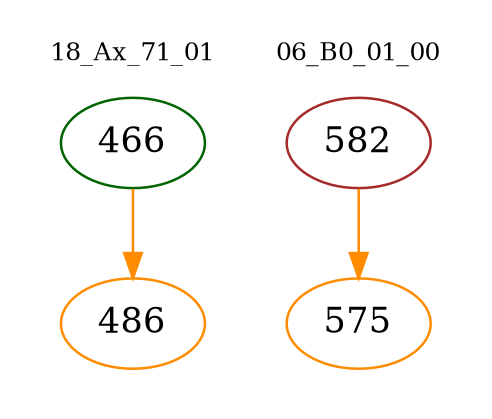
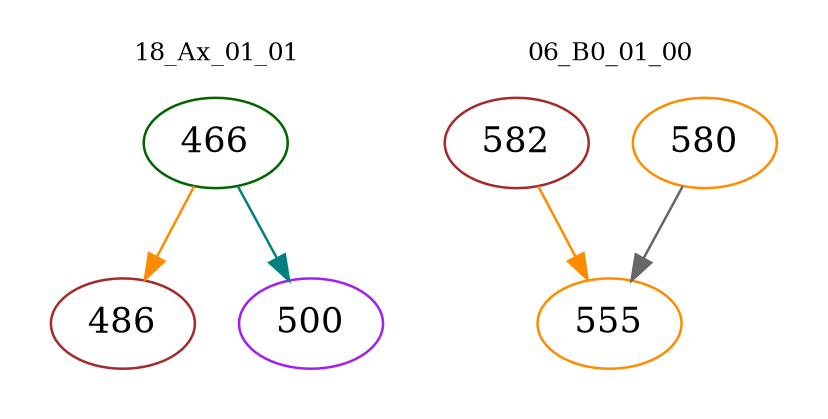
(133, 54) -> (217, 54)
none -> (705, 143)
(133, 324) -> (123, 324)
none -> (311, 324)
(359, 324) -> (610, 324)
